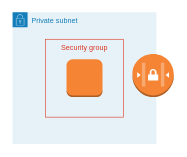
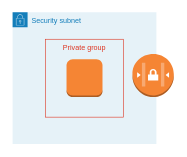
(58, 21) -> (60, 21)
(84, 48) -> (84, 48)
